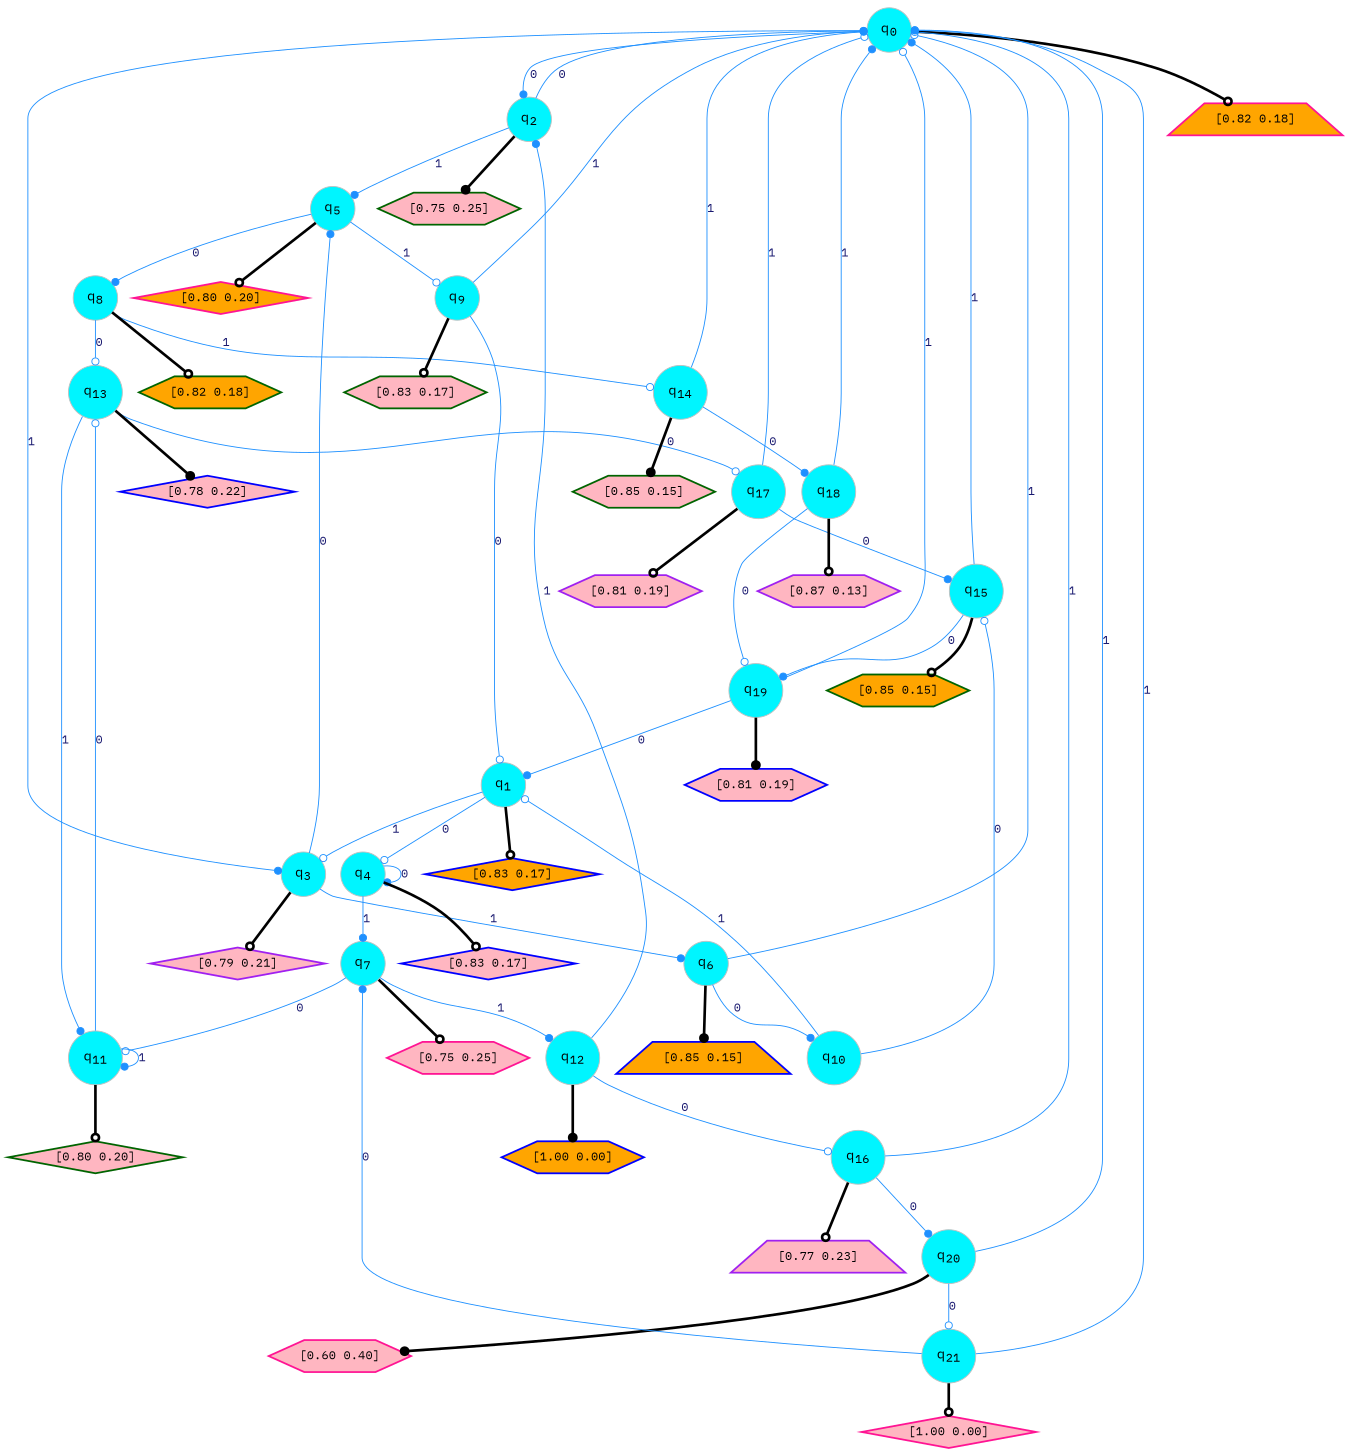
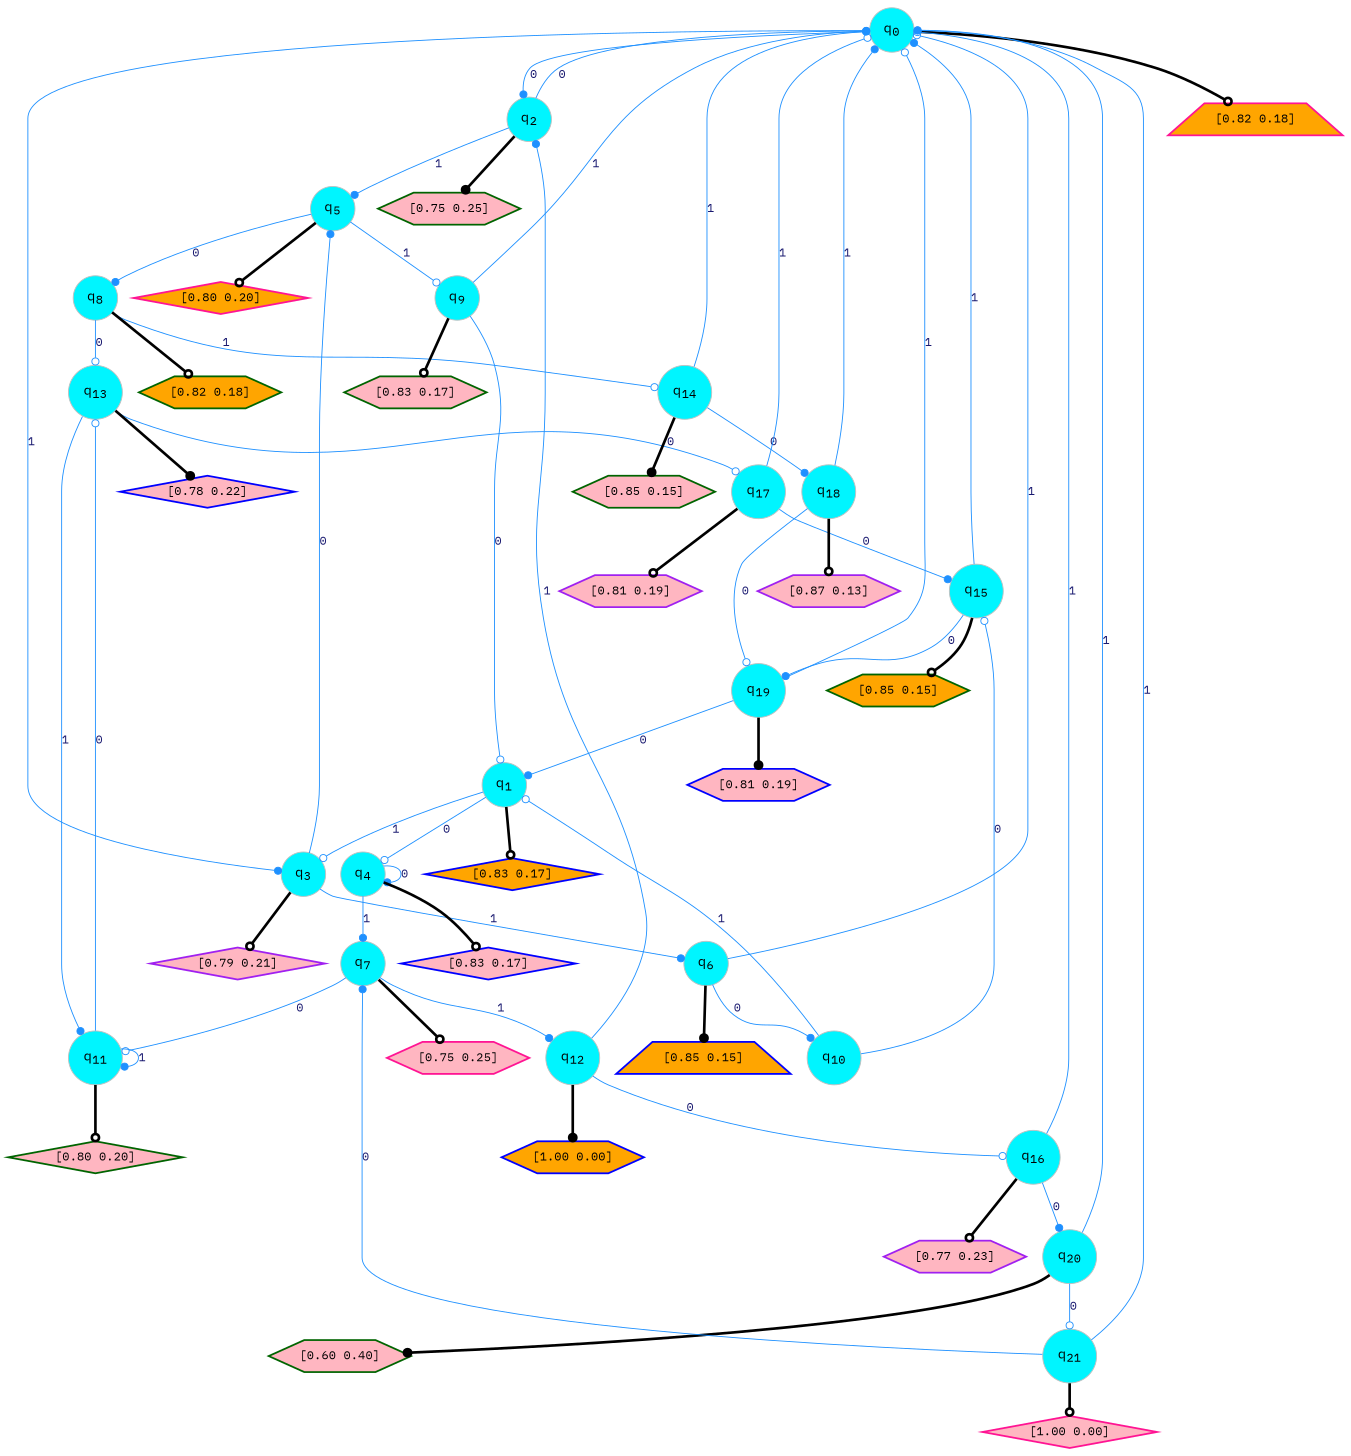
(818, 1257) -> (955, 1257)
(340, 1356) -> (340, 1356)
